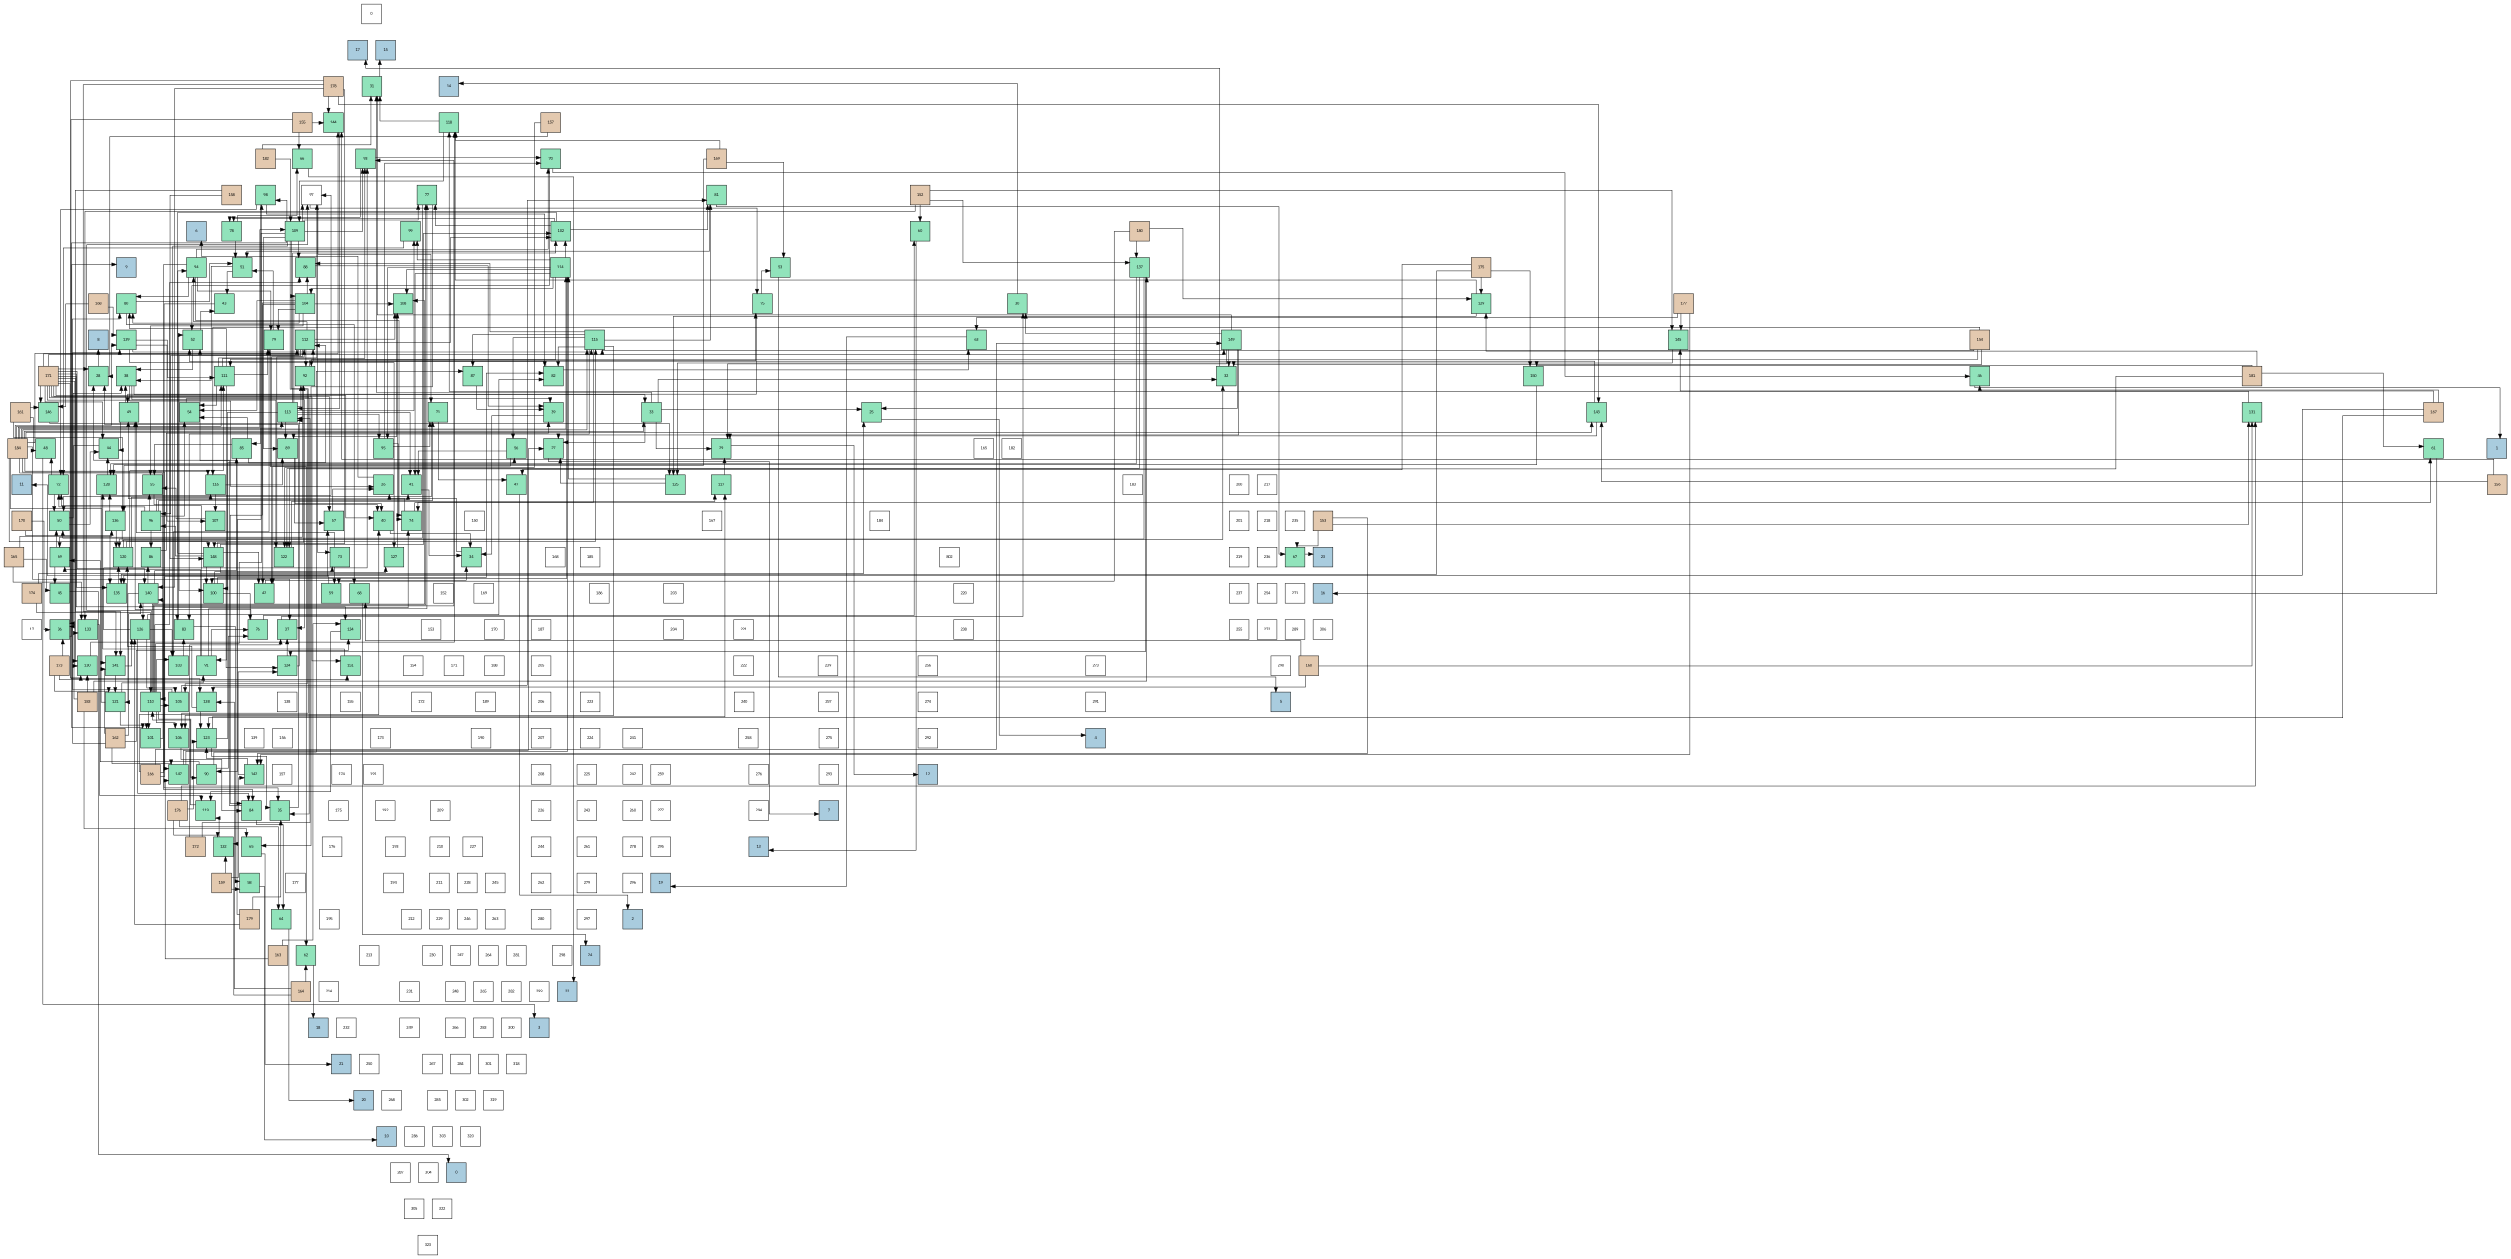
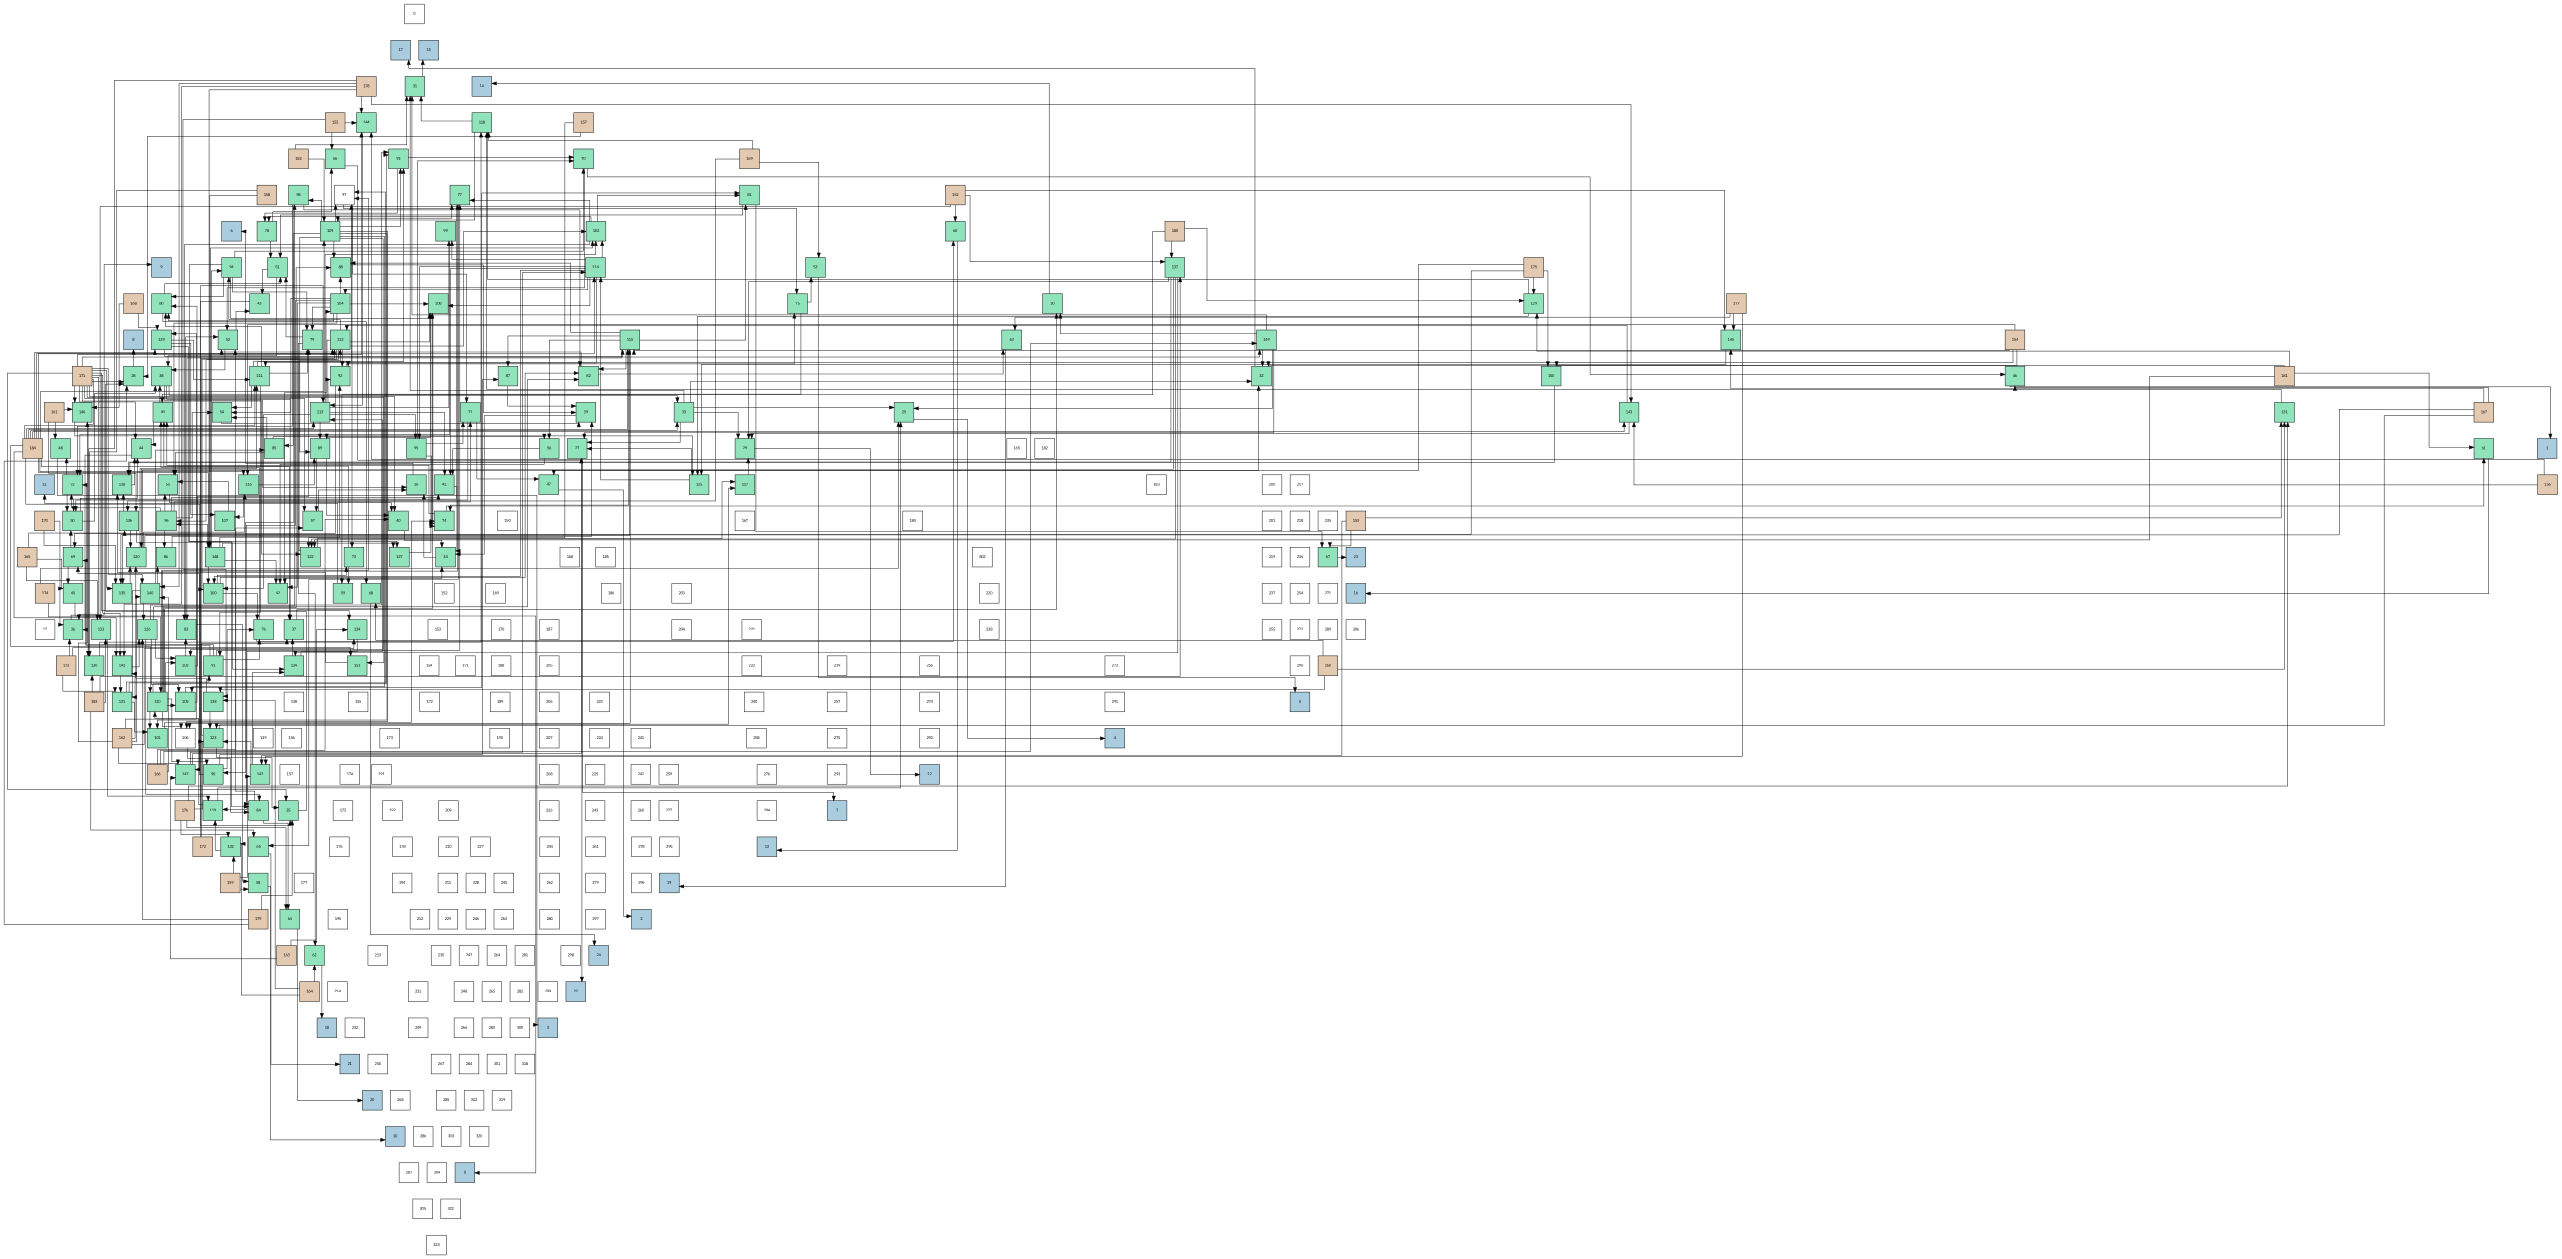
(949, 364) -> (749, 290)
none -> (78, 668)
(179, 738) -> (185, 738)
none -> (901, 770)
